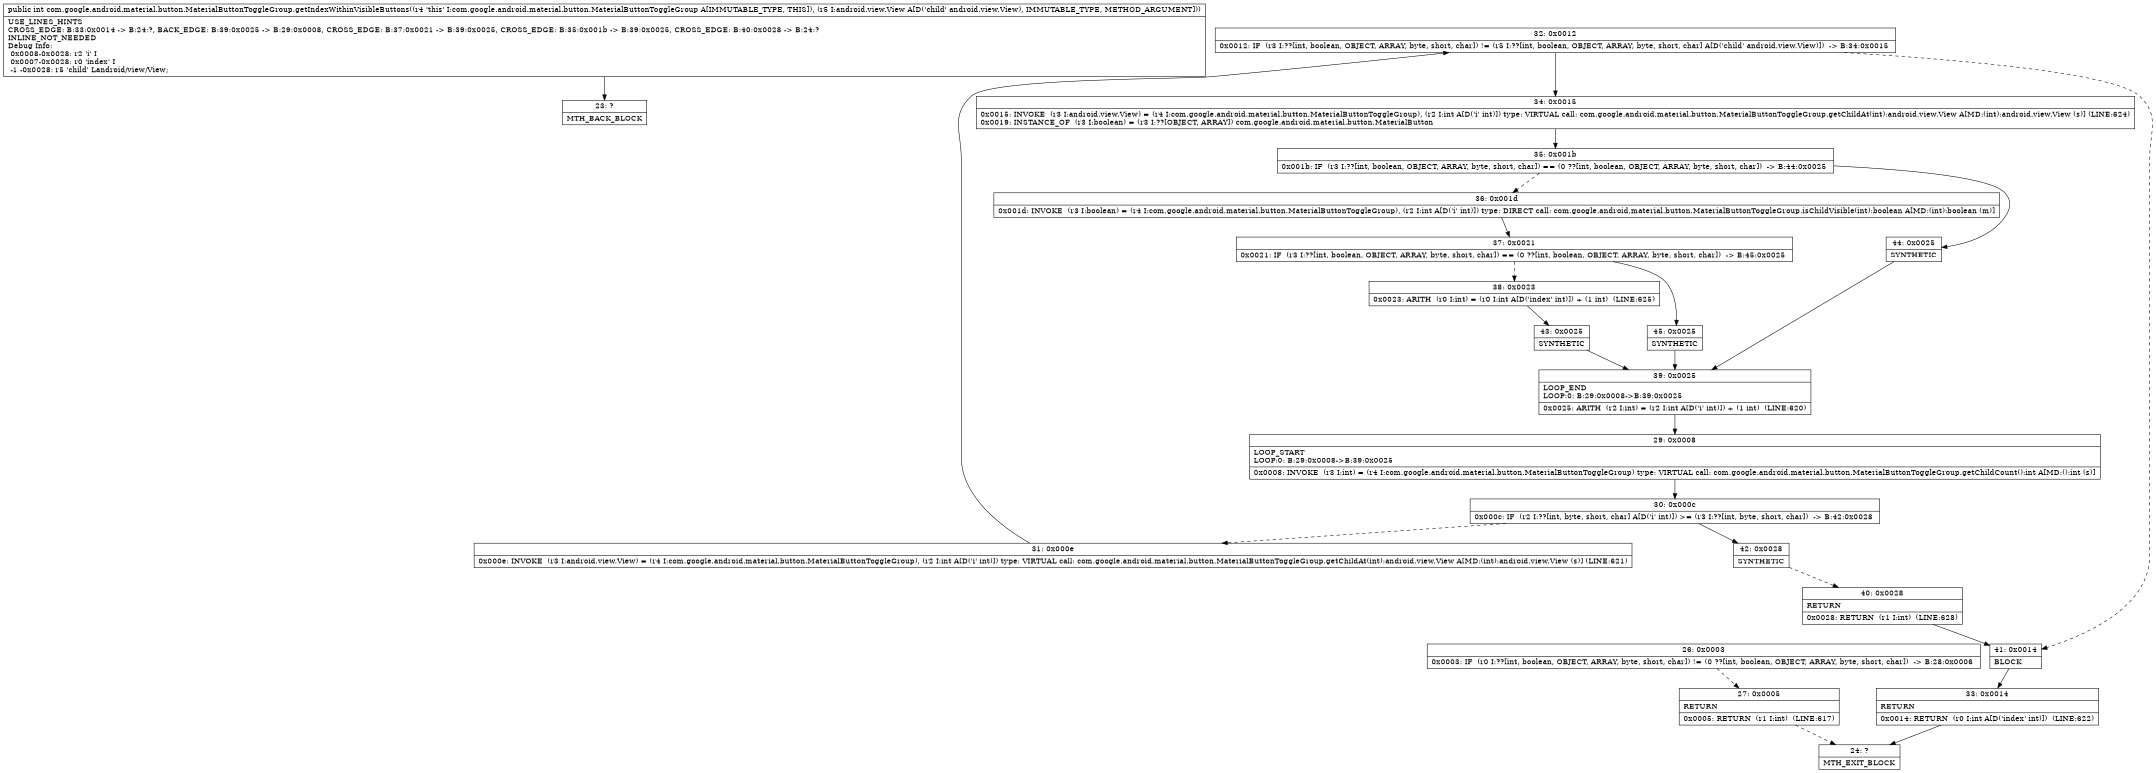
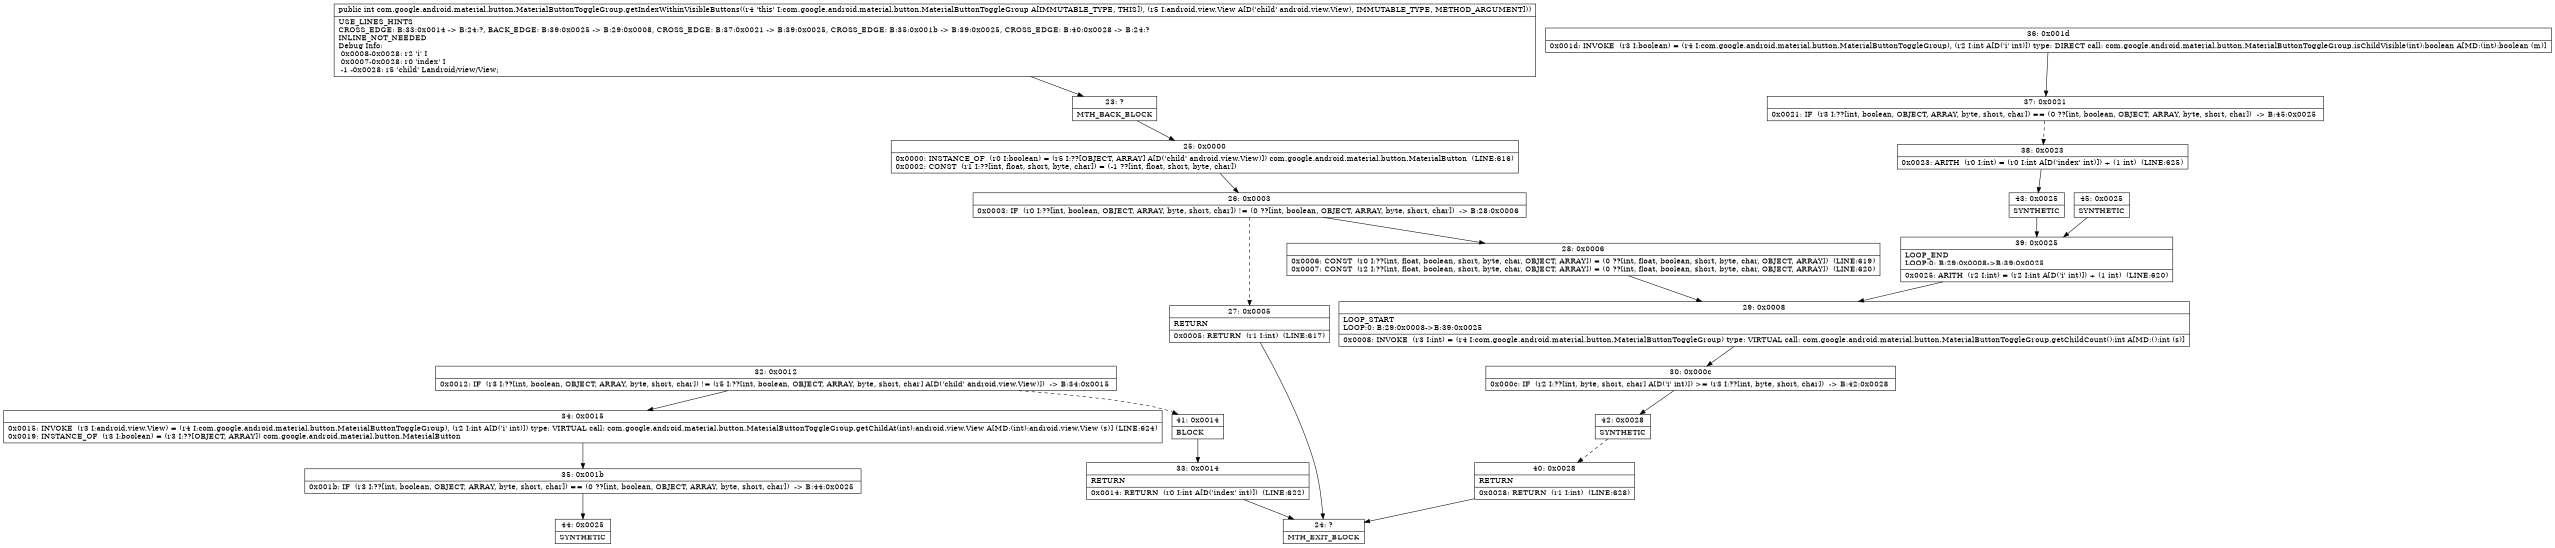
none -> (1205, 157)
(1528, 181) -> none
none -> (1583, 259)
(1659, 277) -> none
(1805, 314) -> none
(1053, 555) -> none
(1959, 634) -> (1422, 510)
(1813, 734) -> (1301, 425)
